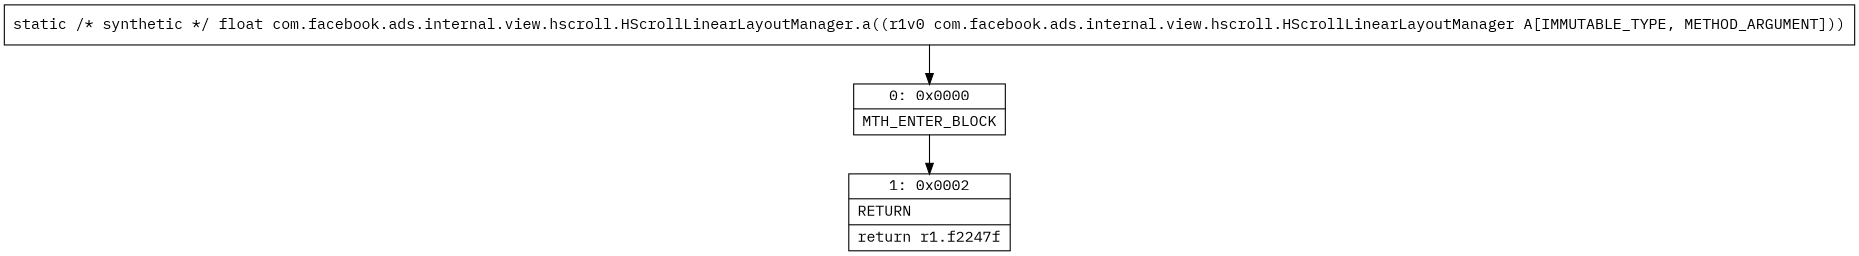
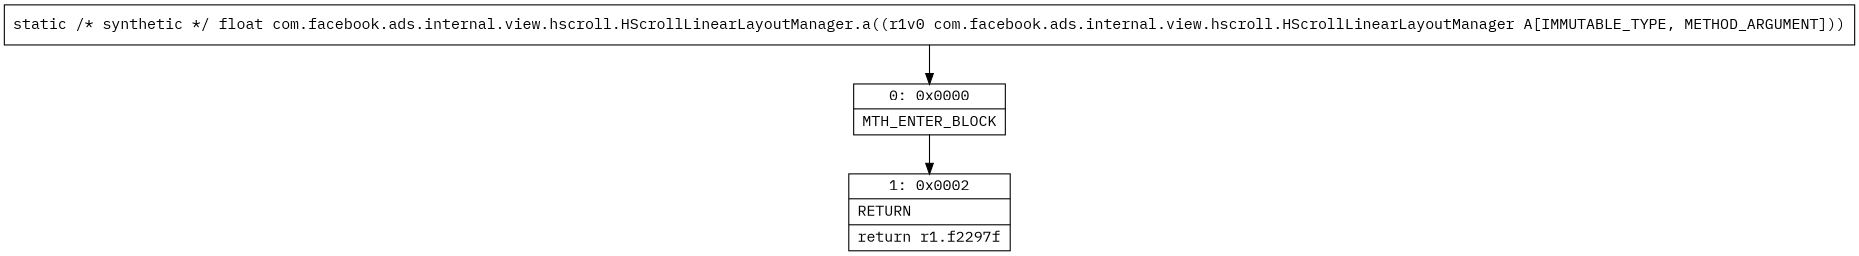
(929, 237) -> (929, 237)
